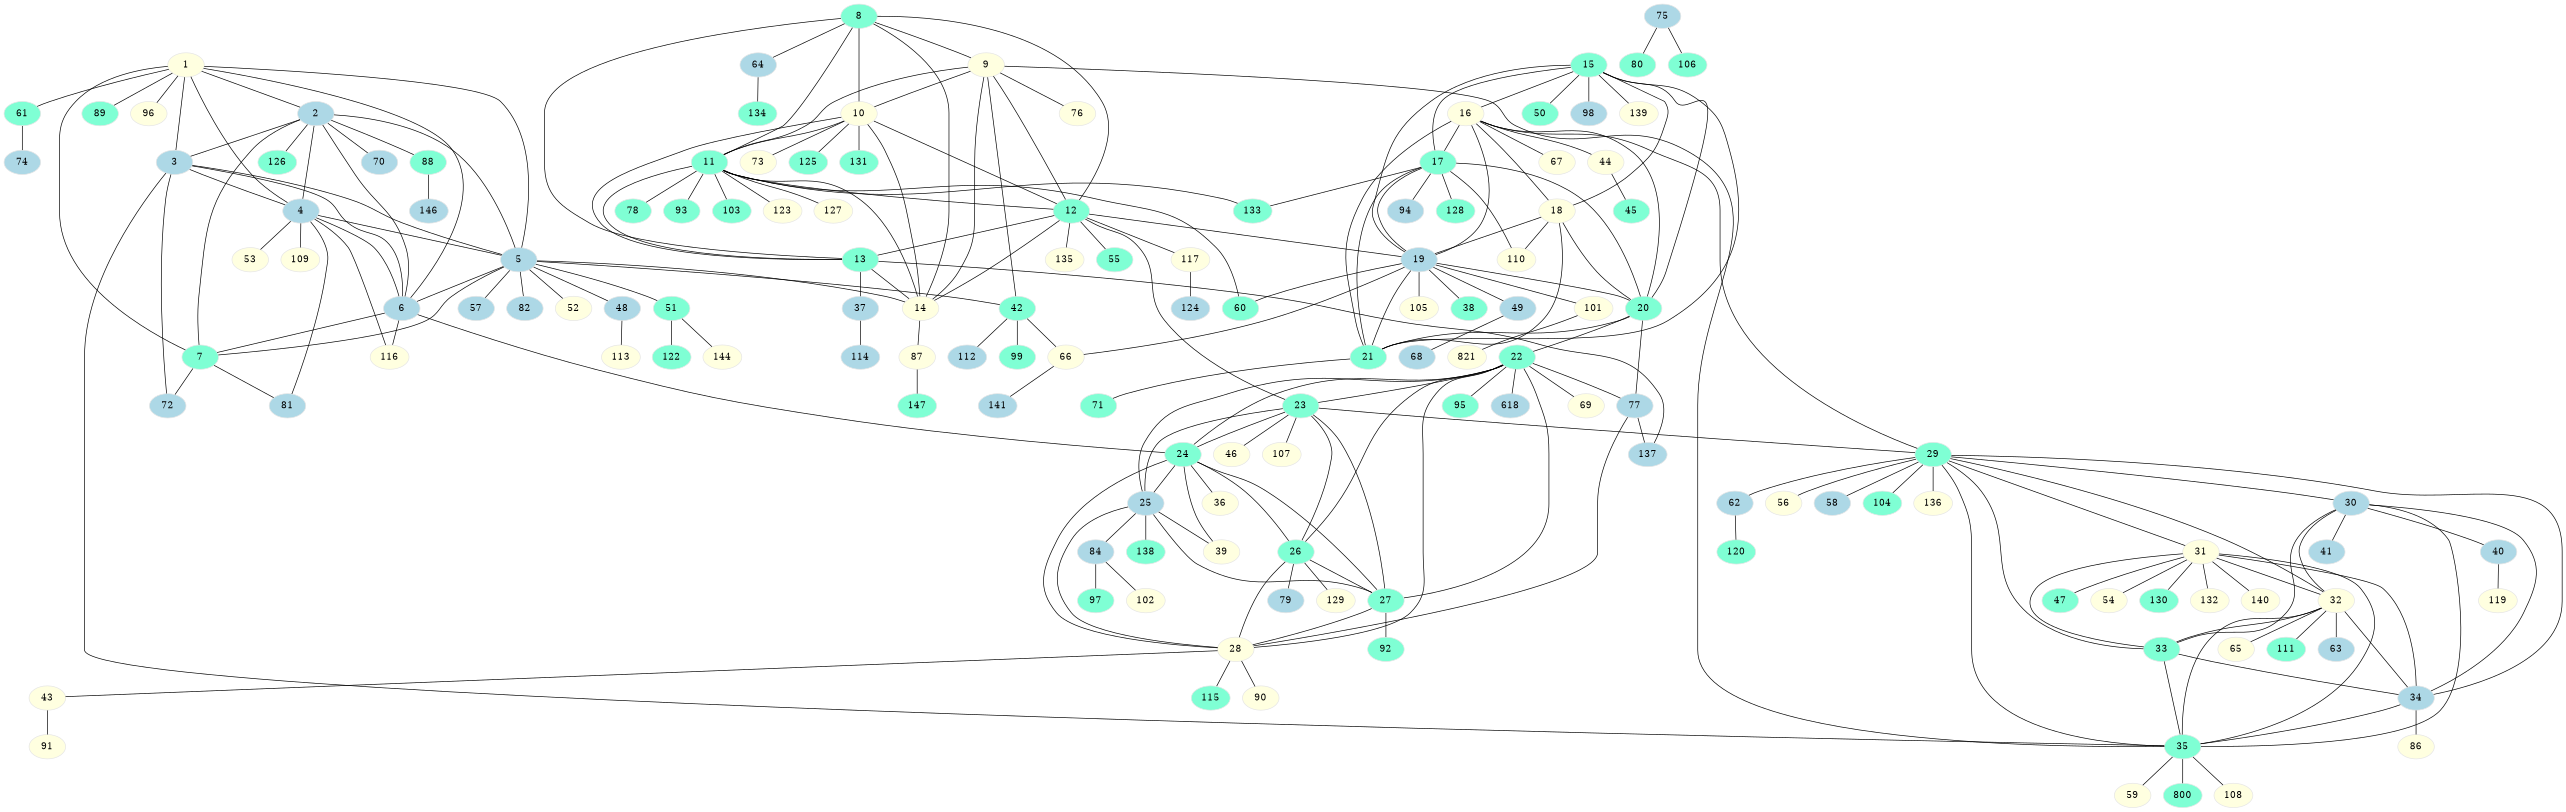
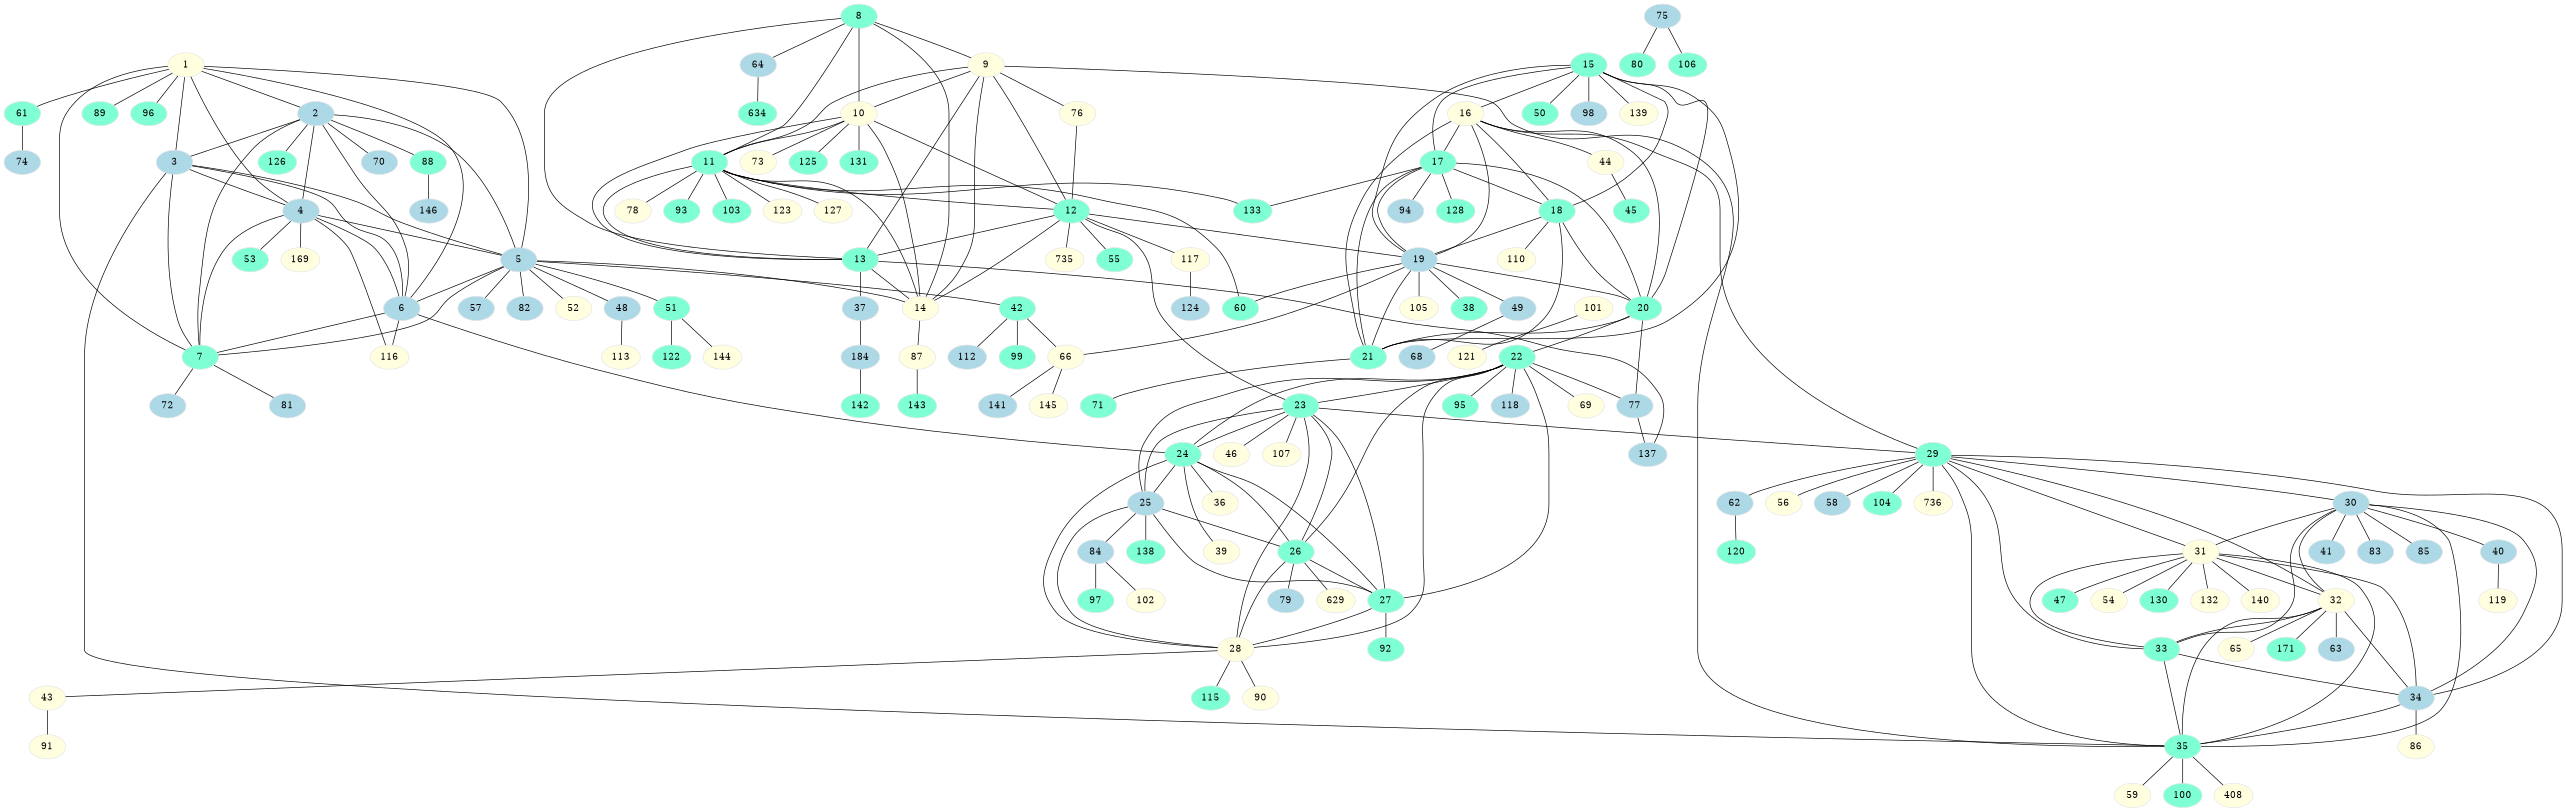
(1050, 53) -> (1074, 162)
(149, 114) -> (149, 114)
(758, 114) -> (758, 114)
(1557, 162) -> none
(1002, 192) -> (923, 162)
(1483, 201) -> (1498, 186)
(633, 211) -> (633, 211)
(1557, 211) -> (1557, 211)
(250, 260) -> (250, 260)
(300, 260) -> (300, 260)
(1065, 260) -> (1065, 260)
(161, 284) -> (169, 263)
(1506, 284) -> none
(319, 307) -> (216, 262)
(860, 357) -> (860, 357)
(1467, 357) -> (1467, 357)
none -> (860, 406)
(917, 406) -> (917, 406)
none -> (1048, 406)
(1510, 406) -> (1510, 406)
(1933, 503) -> (1933, 503)
none -> (2275, 525)
(1184, 528) -> (1221, 528)
none -> (2375, 552)
none -> (2424, 552)
(1500, 597) -> (1282, 524)
(1336, 601) -> (1336, 601)
(2286, 649) -> (2286, 649)
(2183, 795) -> (2183, 795)
(2233, 795) -> (2233, 795)
